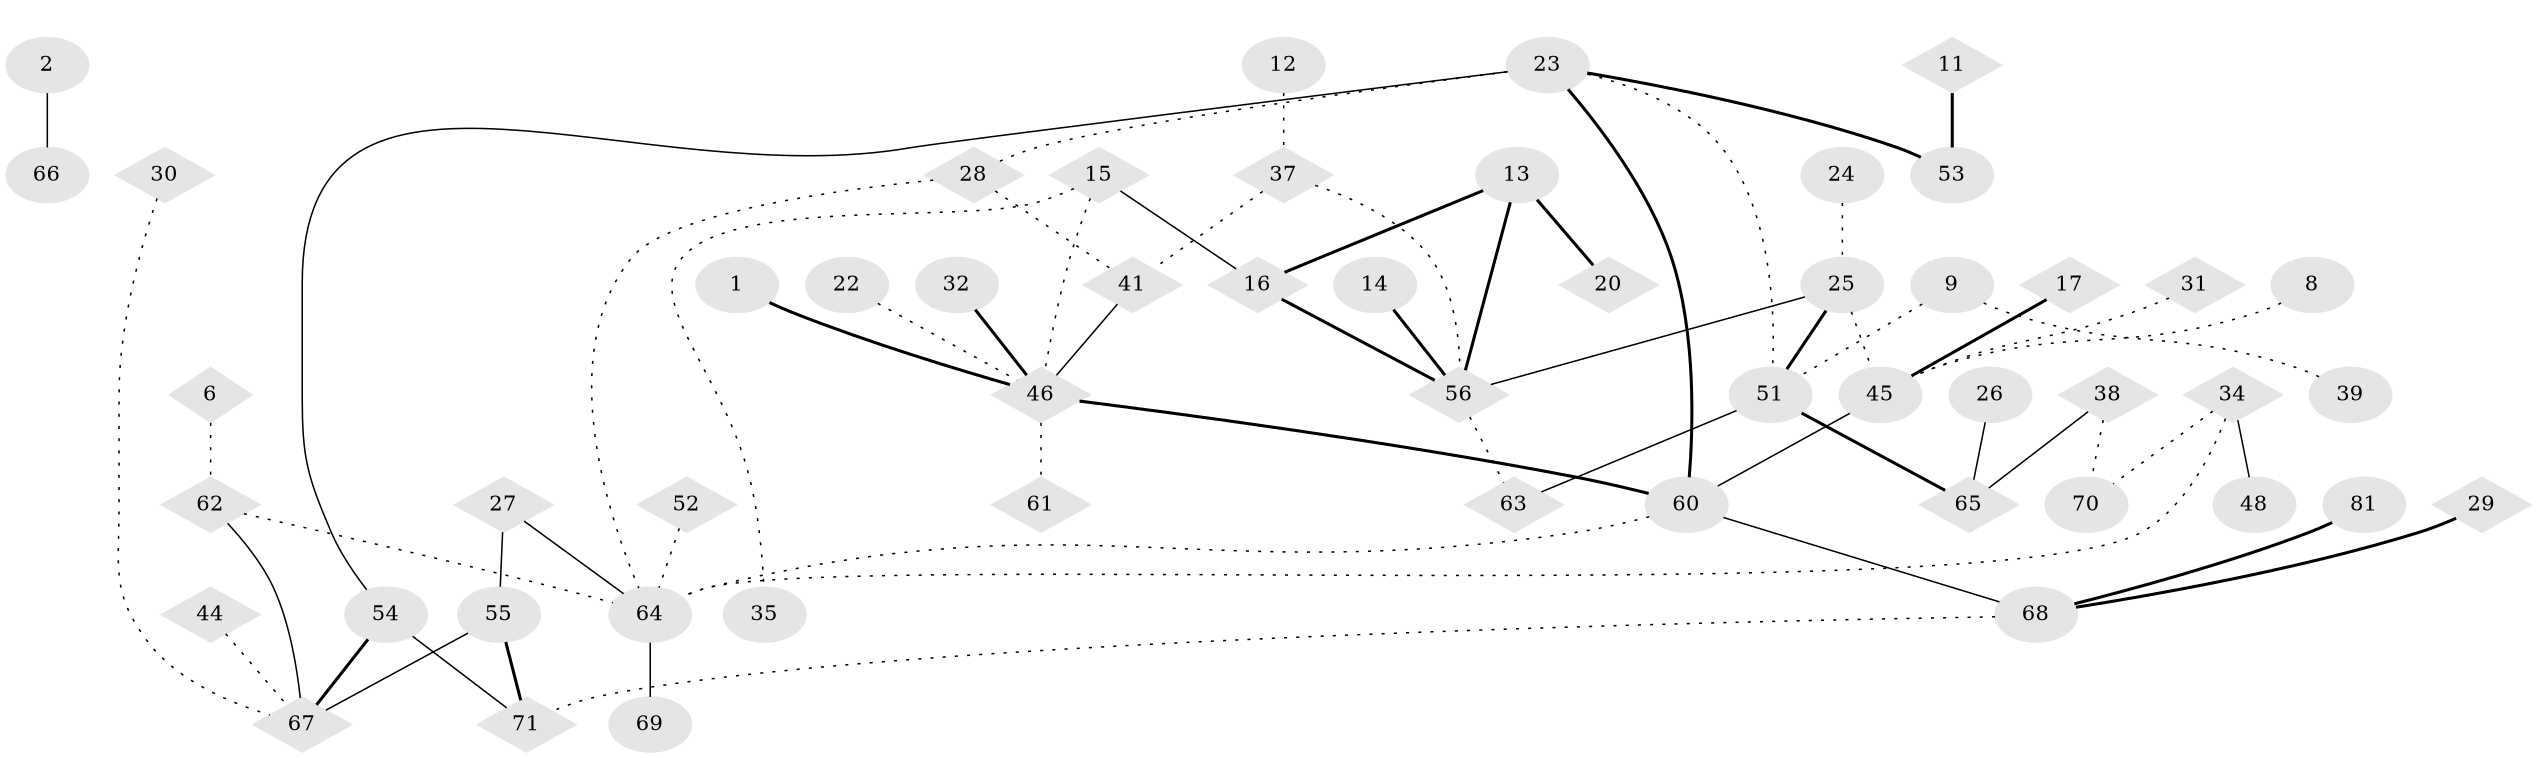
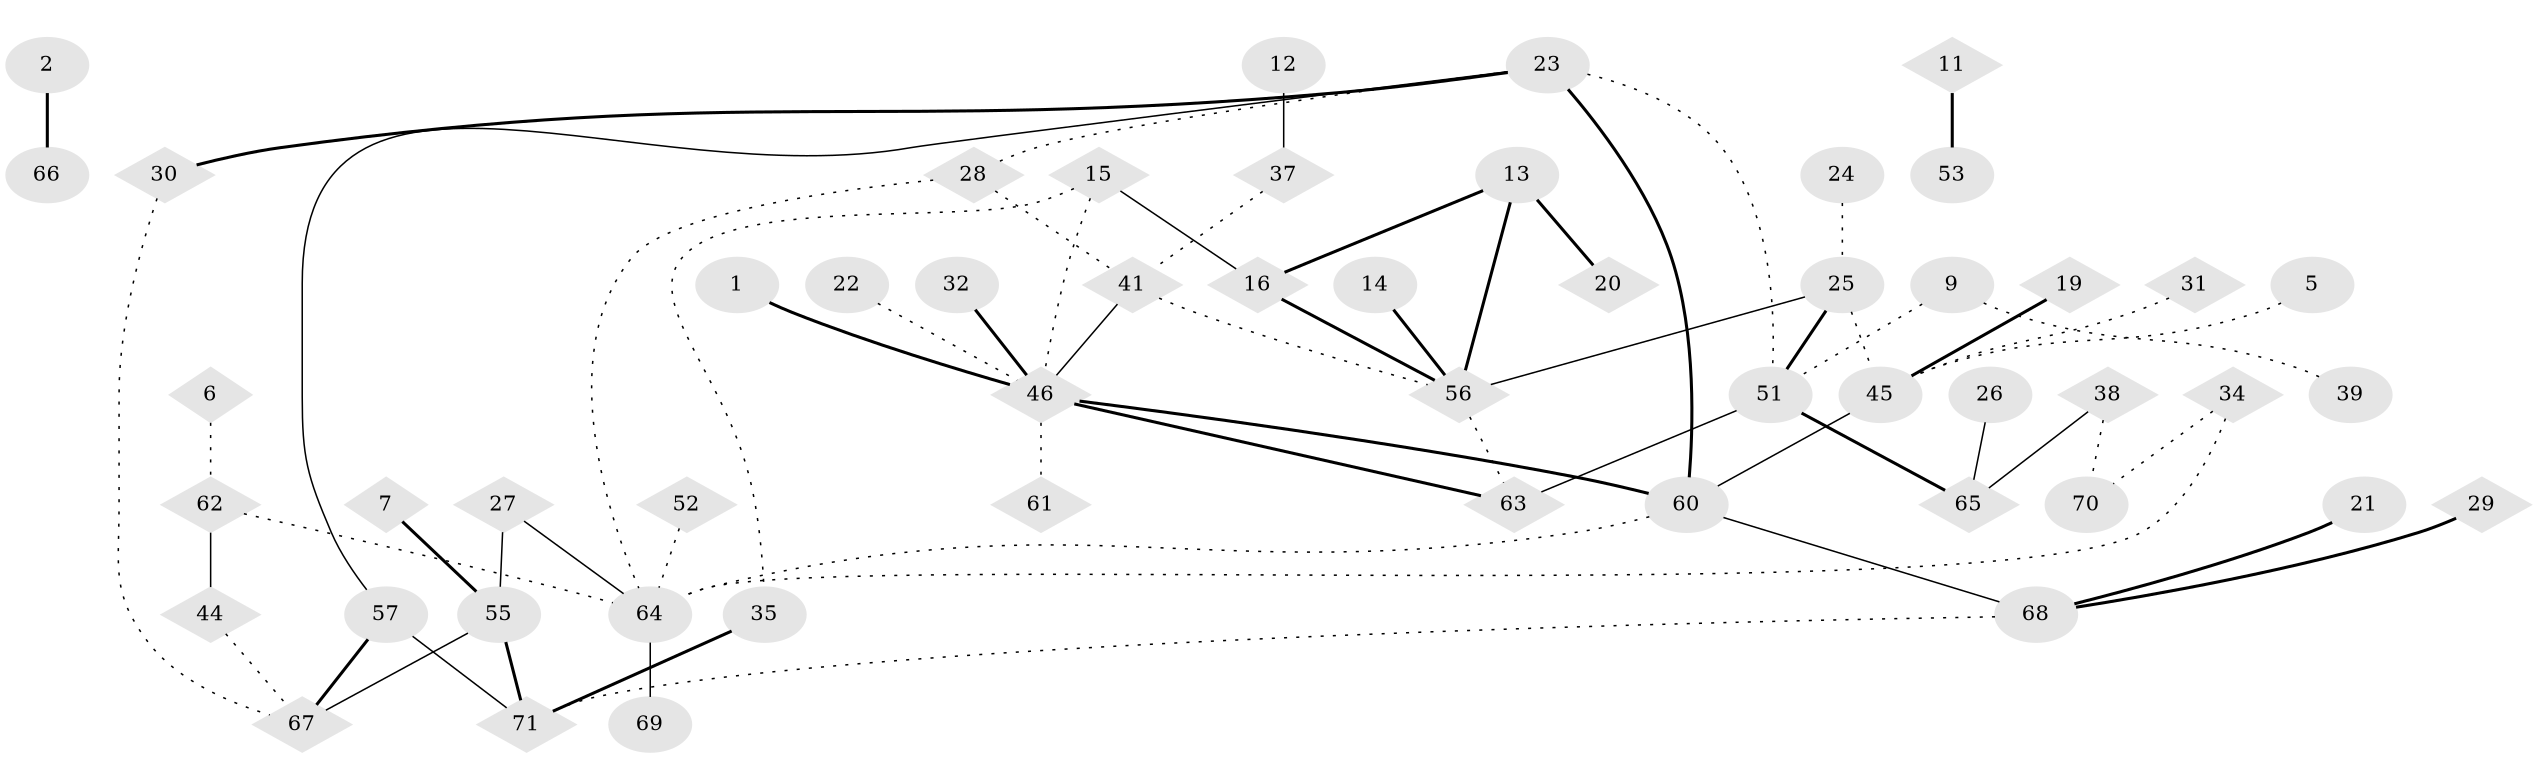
(1756, 107) -> (851, 112)
(47, 120) -> (47, 120)
(1284, 120) -> (1284, 120)
(1423, 249) -> (1292, 345)
(2070, 285) -> (2070, 285)
(2312, 285) -> (2312, 285)
none -> (1278, 450)
none -> (386, 505)
(2254, 505) -> none
(2364, 505) -> (2364, 505)
(280, 604) -> (211, 560)
(386, 615) -> (386, 615)
none -> (638, 673)
